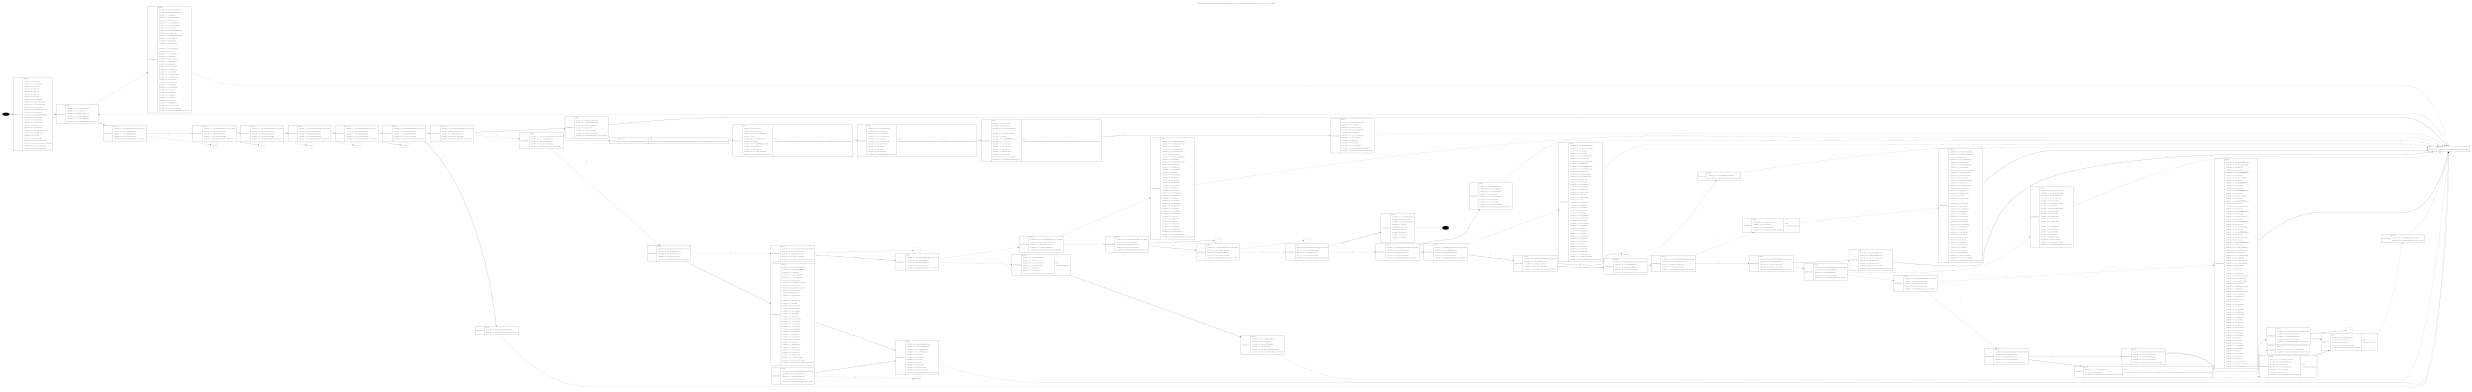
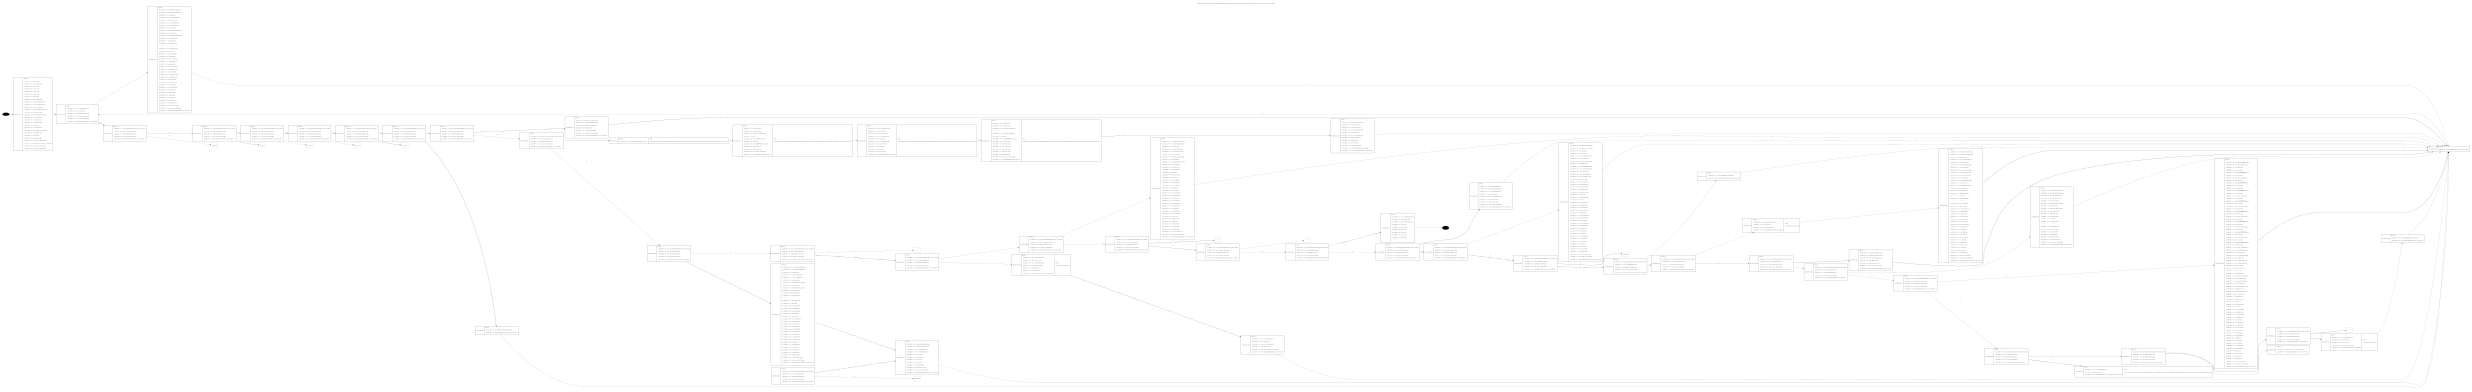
(2288, 366) -> none
